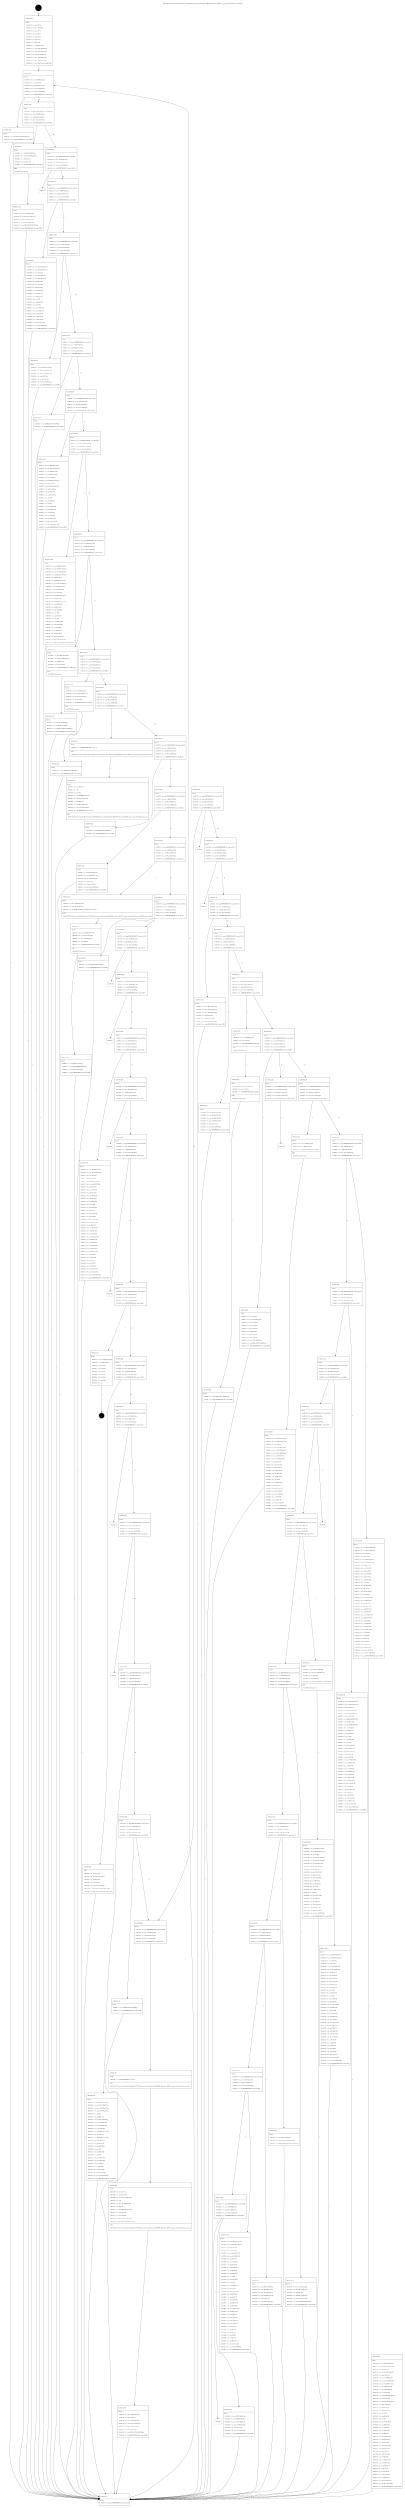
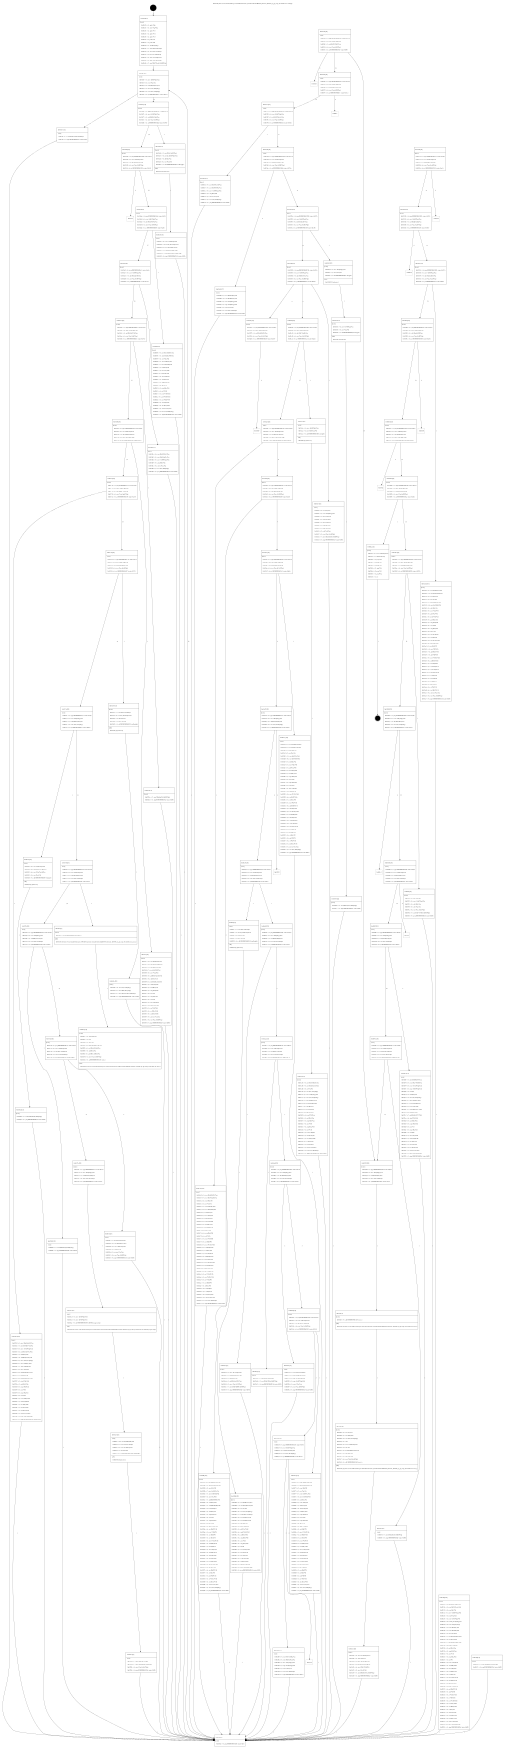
(170, 906) -> none
